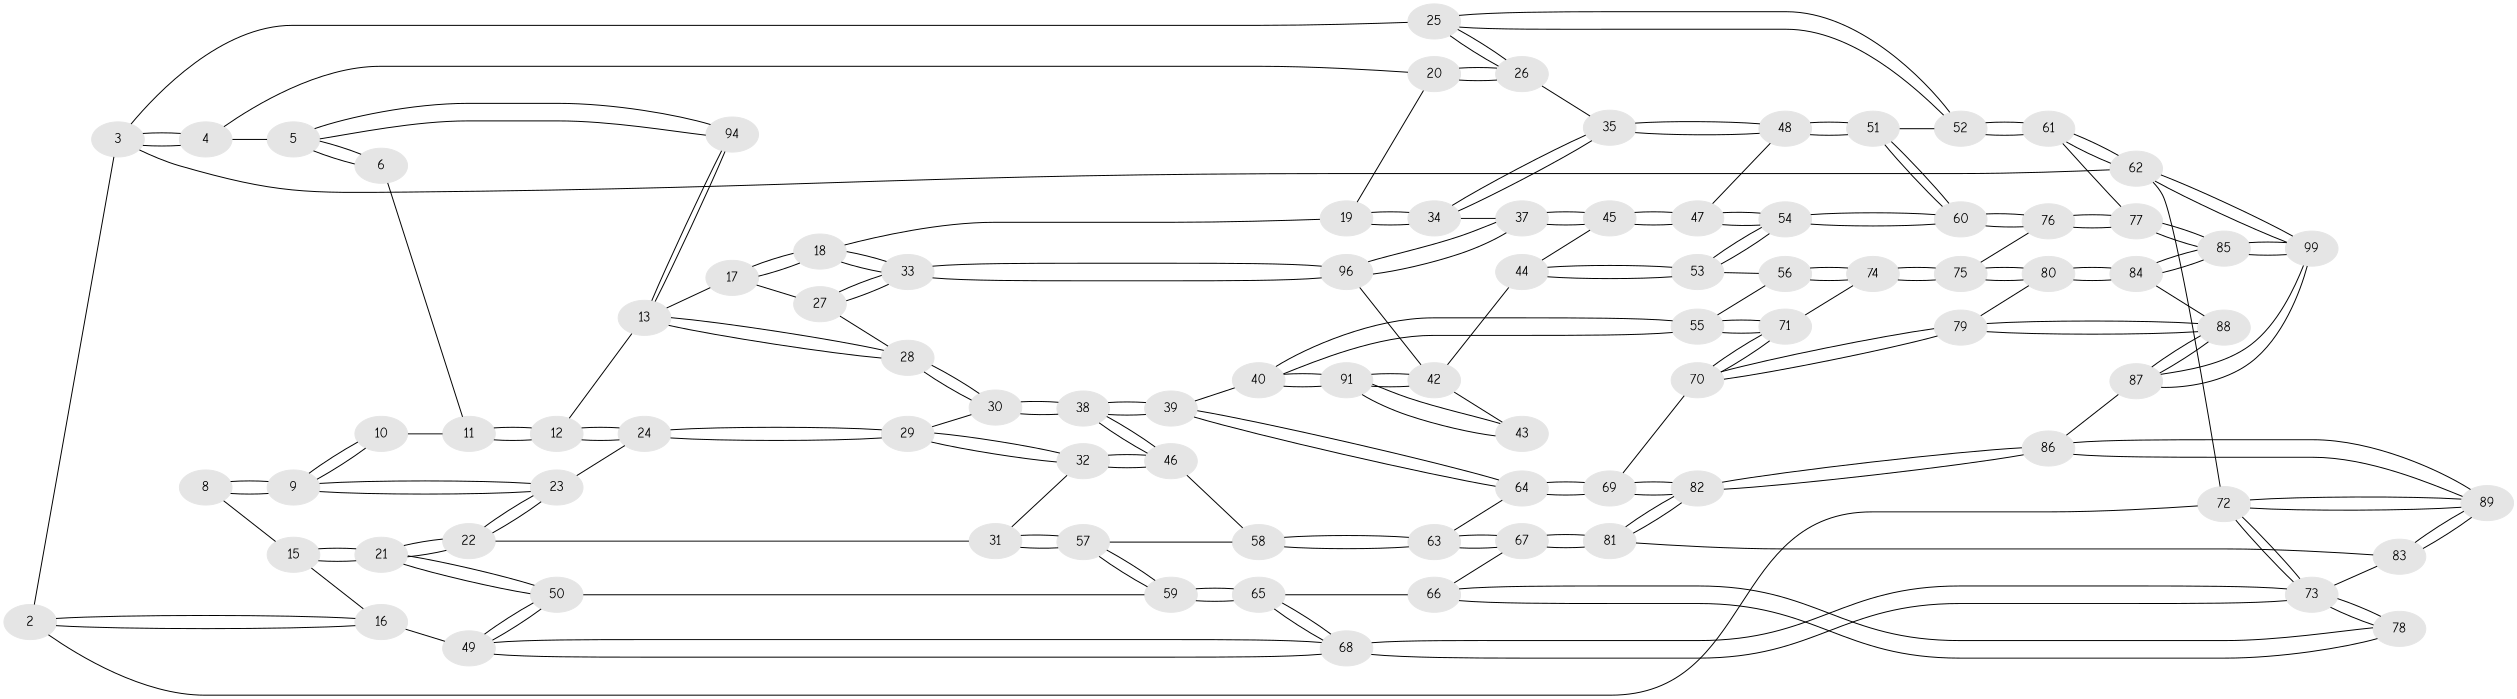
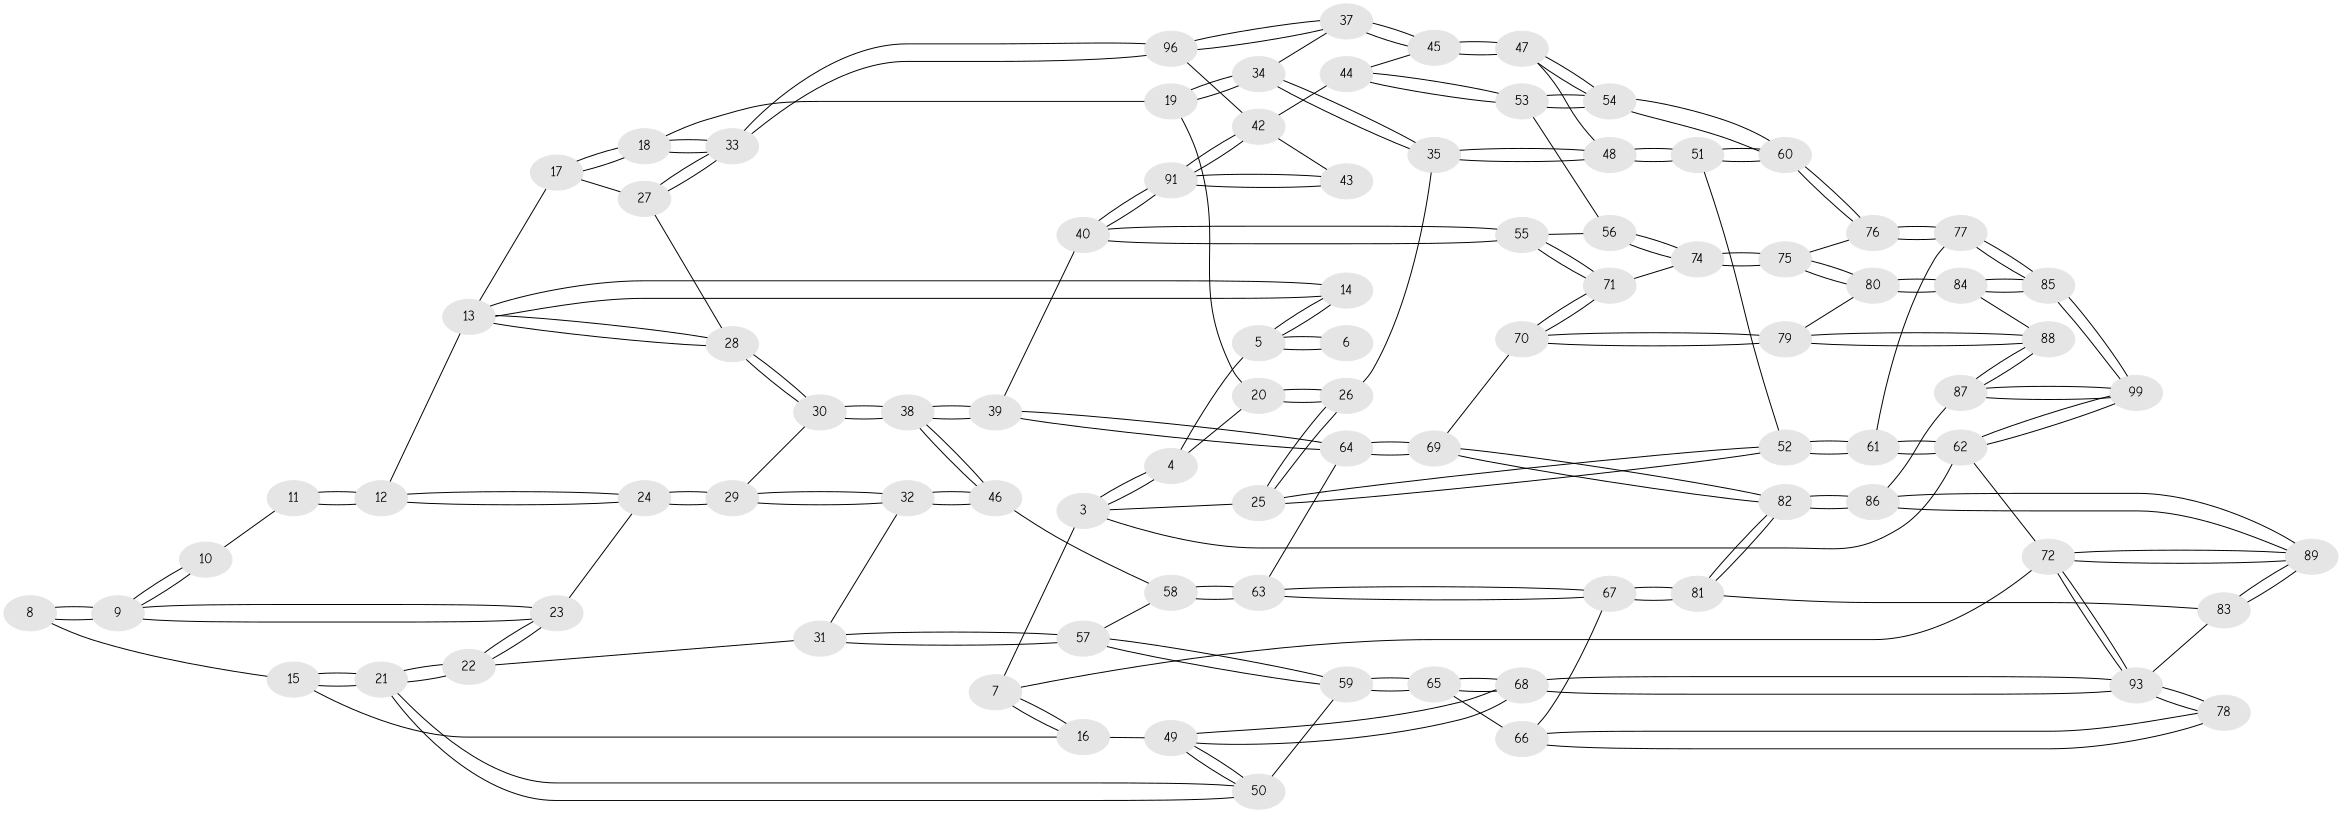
(732, 135) -> (1346, 291)
(425, 300) -> none
(2312, 595) -> (2136, 685)
(30, 622) -> (995, 692)
